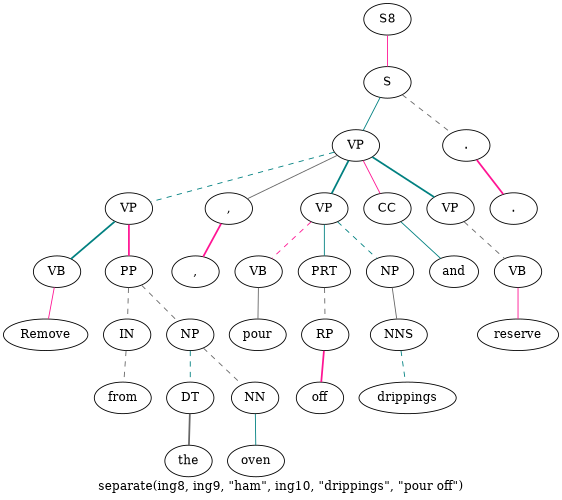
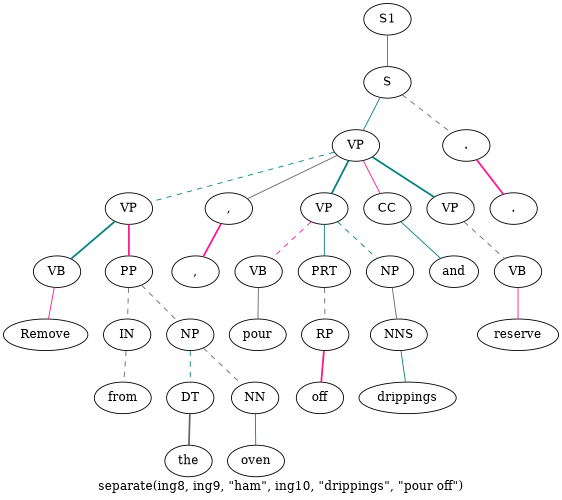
(387, 19) -> (387, 19)
(403, 366) -> (403, 366)
